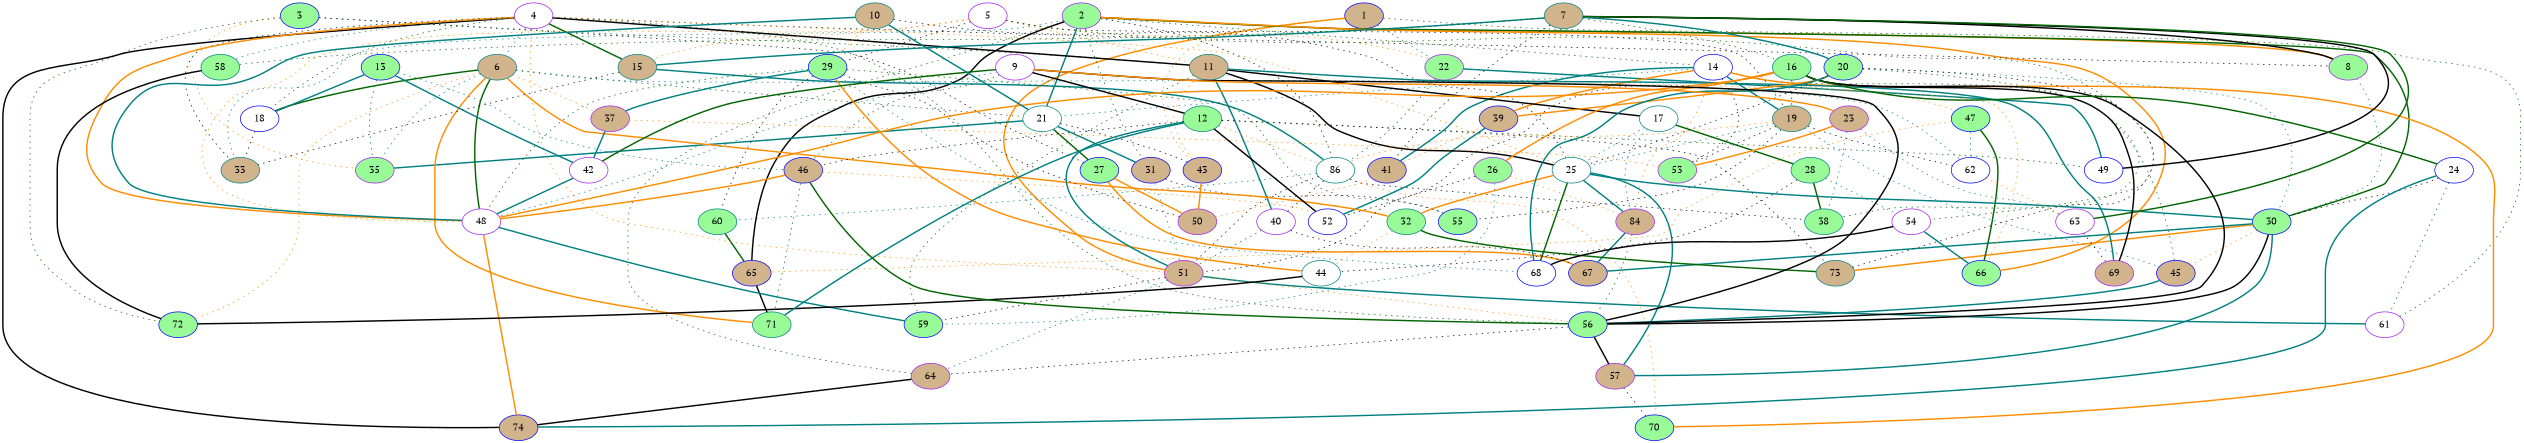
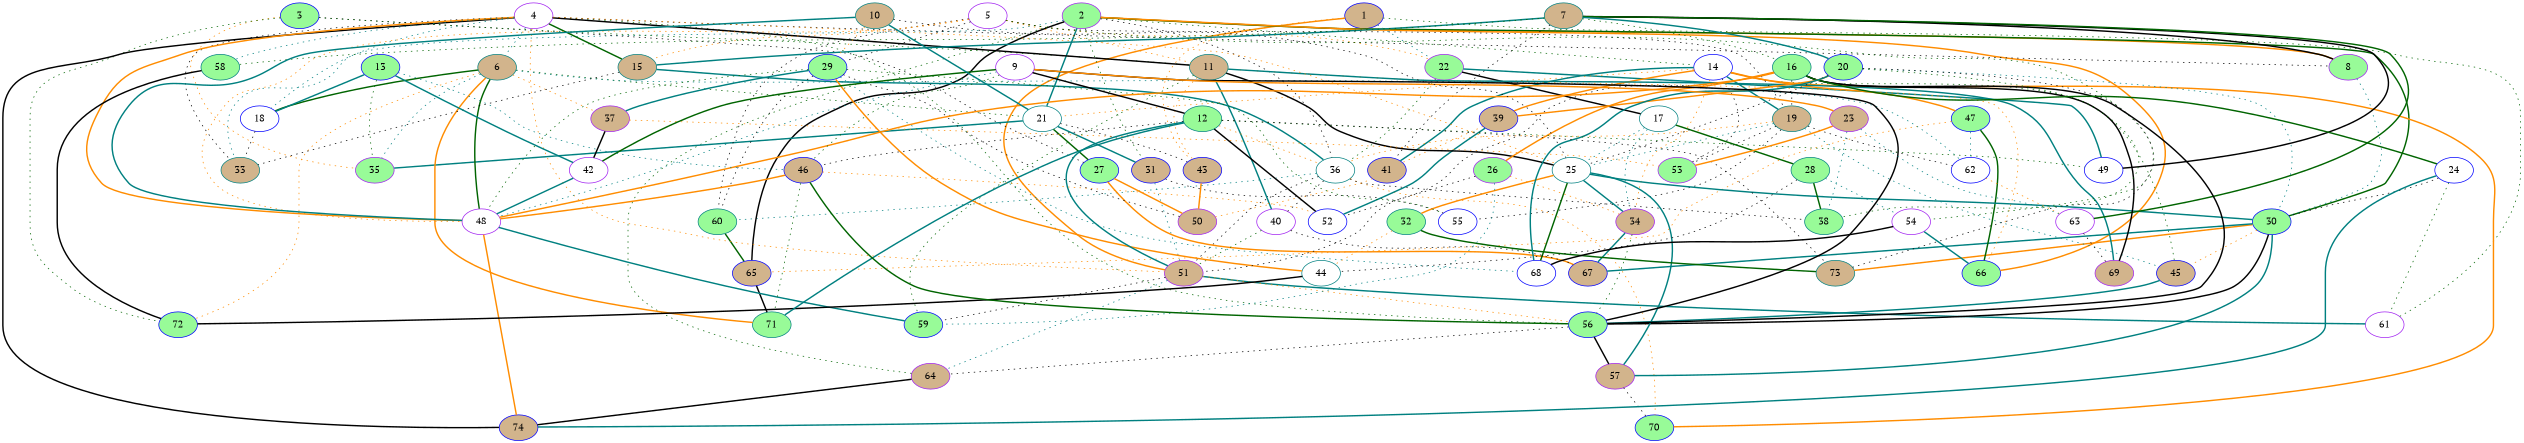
(423, 33) -> (423, 33)
none -> (789, 62)
(1844, 90) -> (1844, 90)
(1267, 99) -> (1393, 90)
(1506, 101) -> (1542, 91)
(599, 145) -> (599, 145)
(940, 169) -> none
(1335, 170) -> (1335, 170)
(1458, 222) -> (1458, 222)
(1635, 222) -> (1635, 222)
